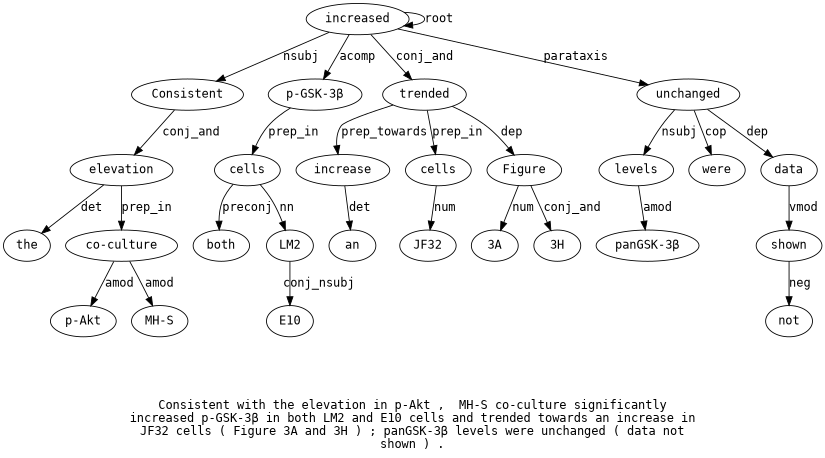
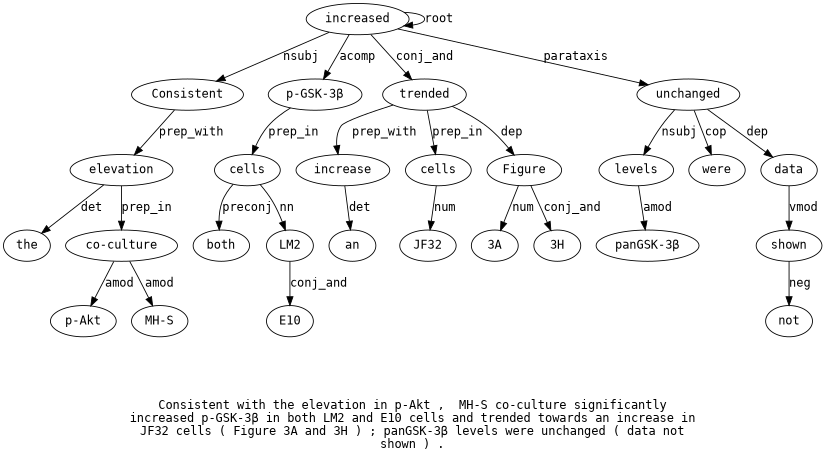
(191, 132) -> (191, 132)
(385, 132) -> (385, 132)
(319, 283) -> (319, 283)
